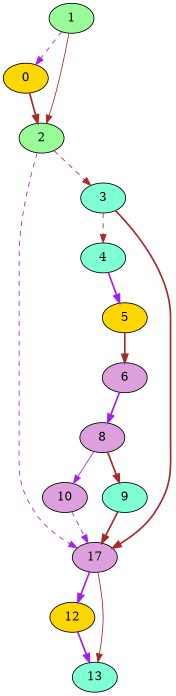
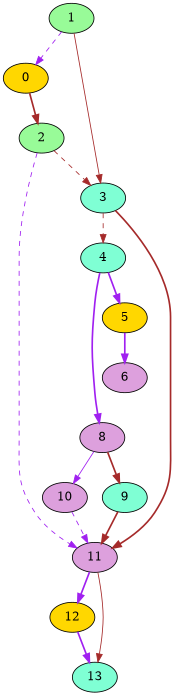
(60, 75) -> (87, 104)
(125, 344) -> (125, 344)
(115, 404) -> (92, 344)
(95, 557) -> (95, 557)
